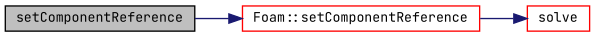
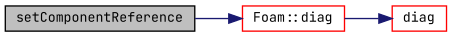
(361, 19) -> (293, 19)
(558, 19) -> (419, 19)
